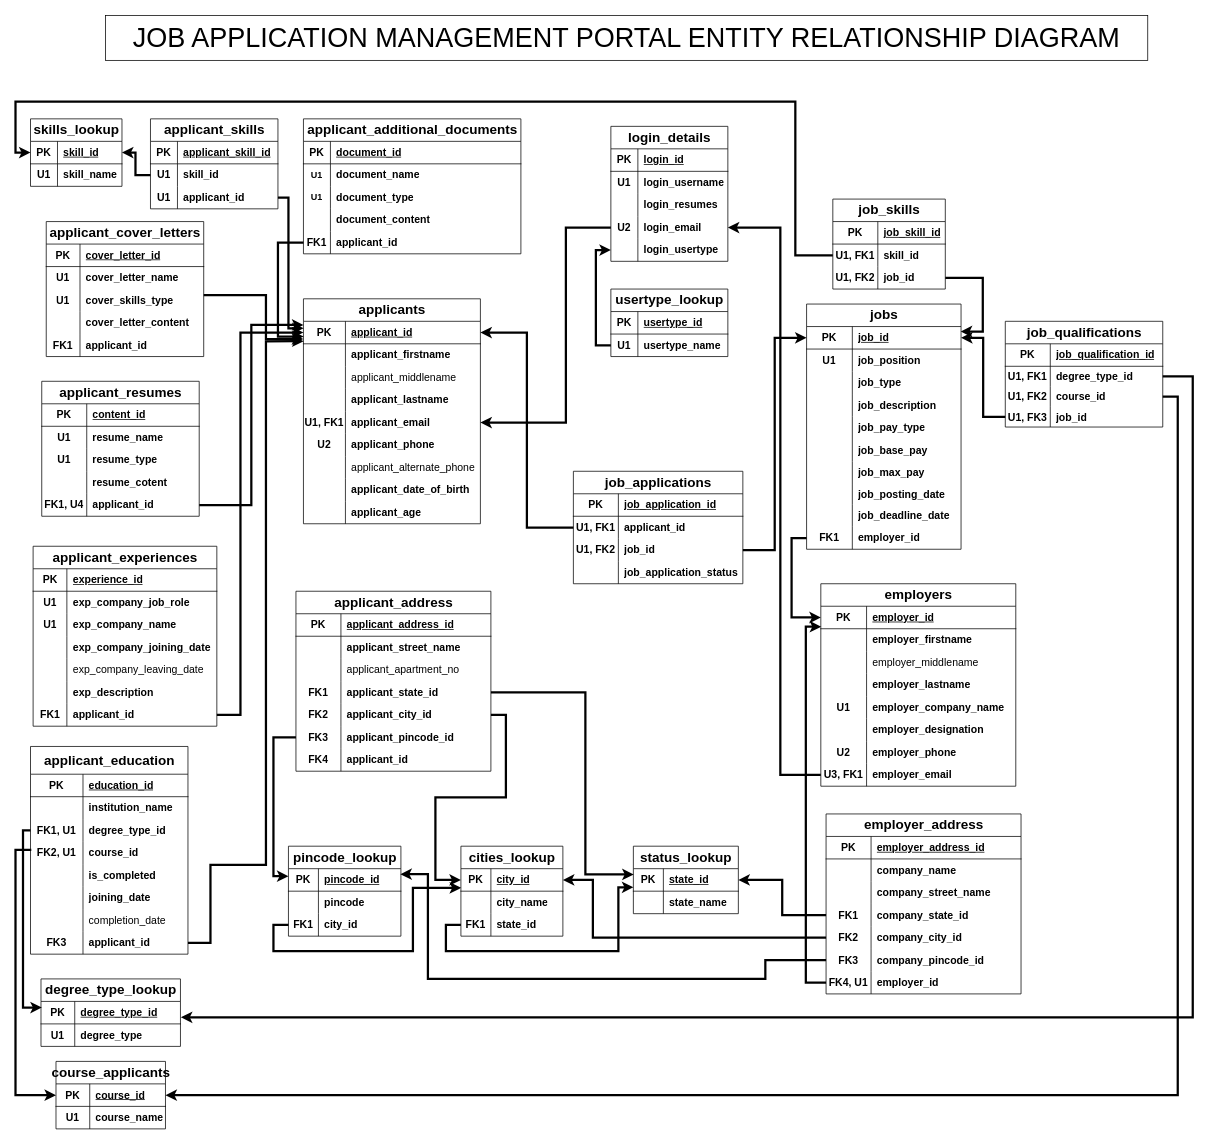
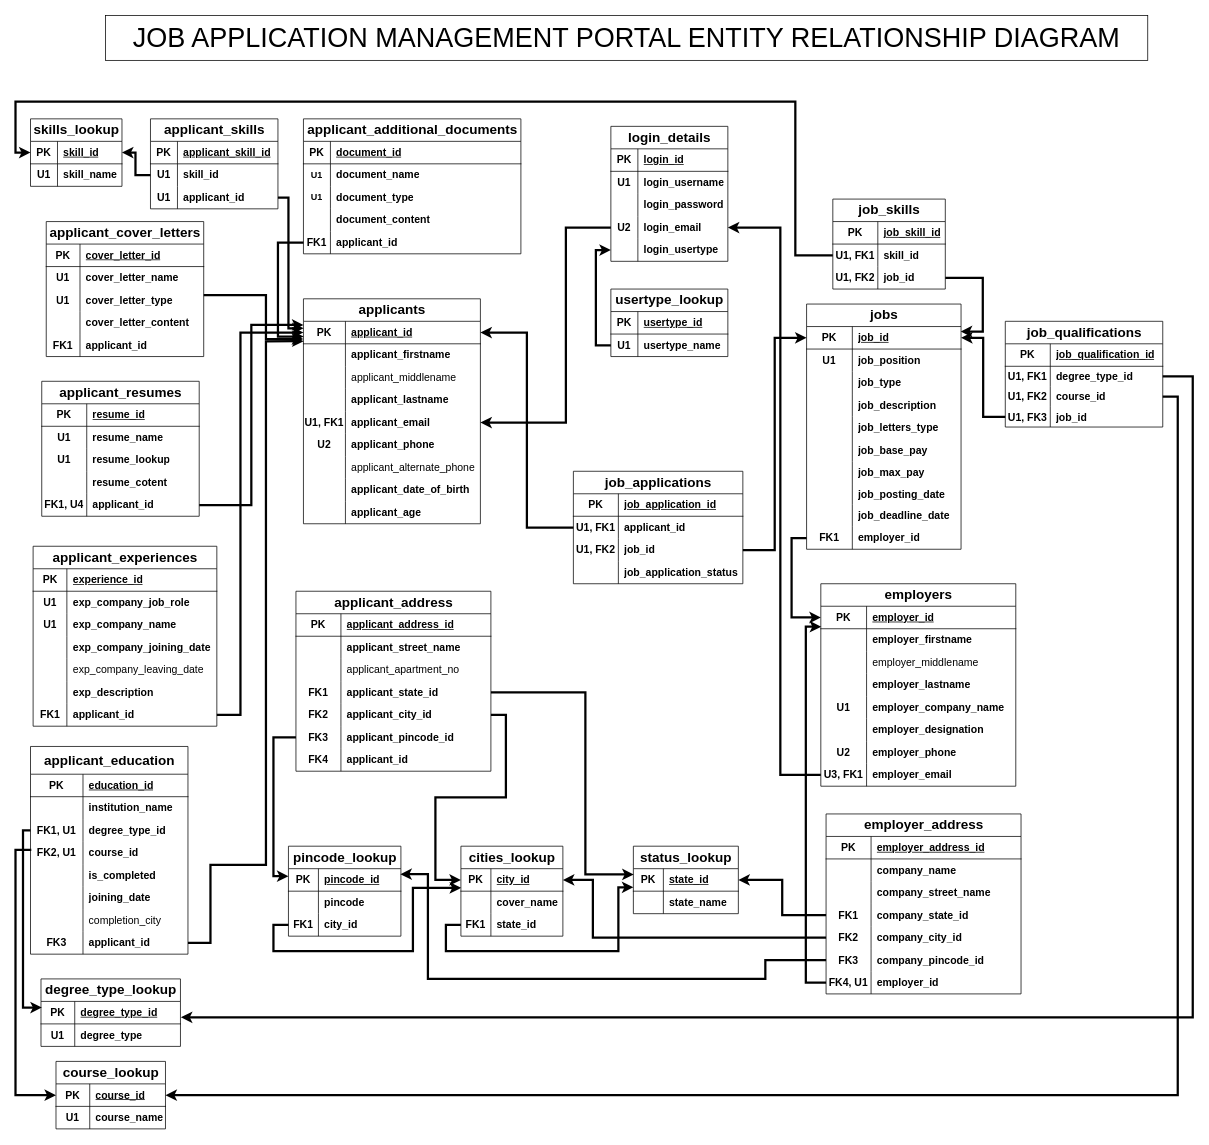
(674, 205) -> (677, 205)
(125, 300) -> (128, 300)
(117, 415) -> (114, 415)
(889, 428) -> (898, 428)
(120, 460) -> (124, 460)
(518, 903) -> (522, 903)
(124, 921) -> (123, 921)
(111, 1073) -> (111, 1073)
